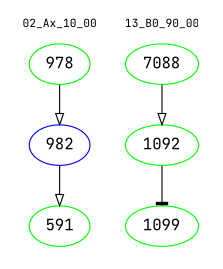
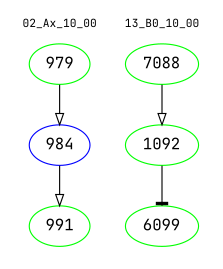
(163, 24) -> (163, 24)
(60, 64) -> (60, 64)
(60, 145) -> (60, 145)
(60, 226) -> (60, 226)
(162, 226) -> (162, 226)
